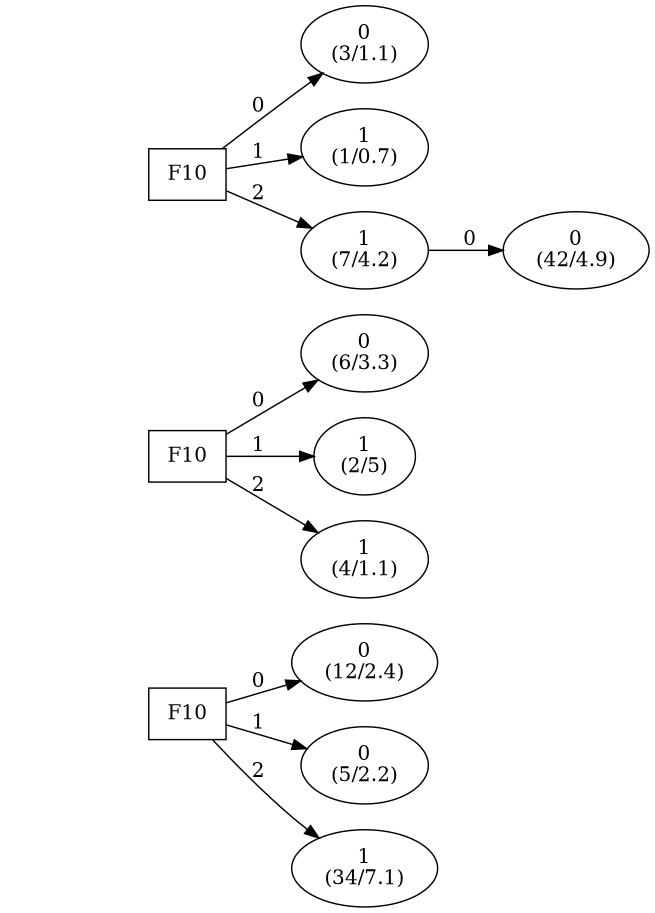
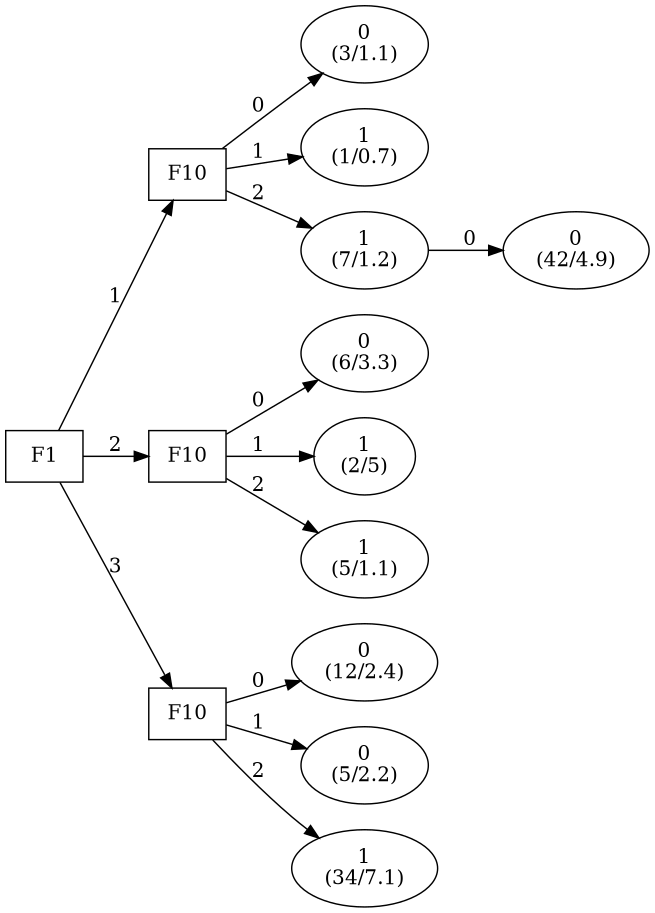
(365, 250) -> (365, 250)
none -> (44, 456)
(365, 559) -> (365, 559)
